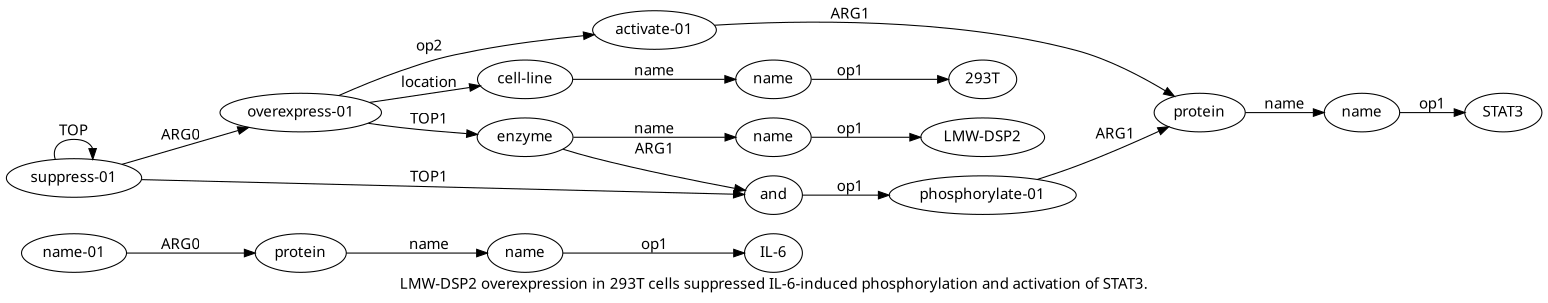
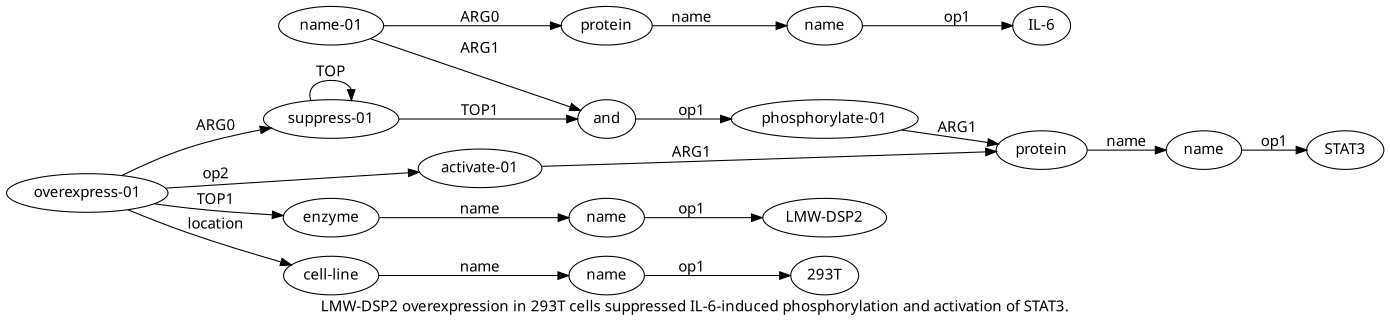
(180, 147) -> (189, 147)
(648, 171) -> (470, 73)
